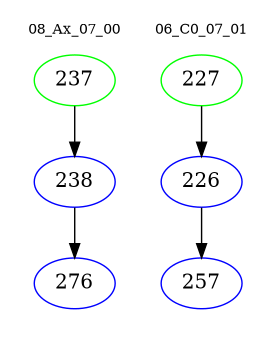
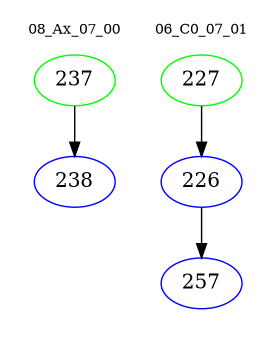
(75, 283) -> none
